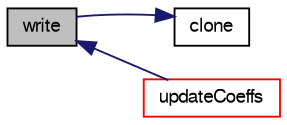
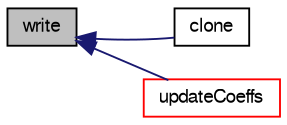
(116, 15) -> (135, 40)
